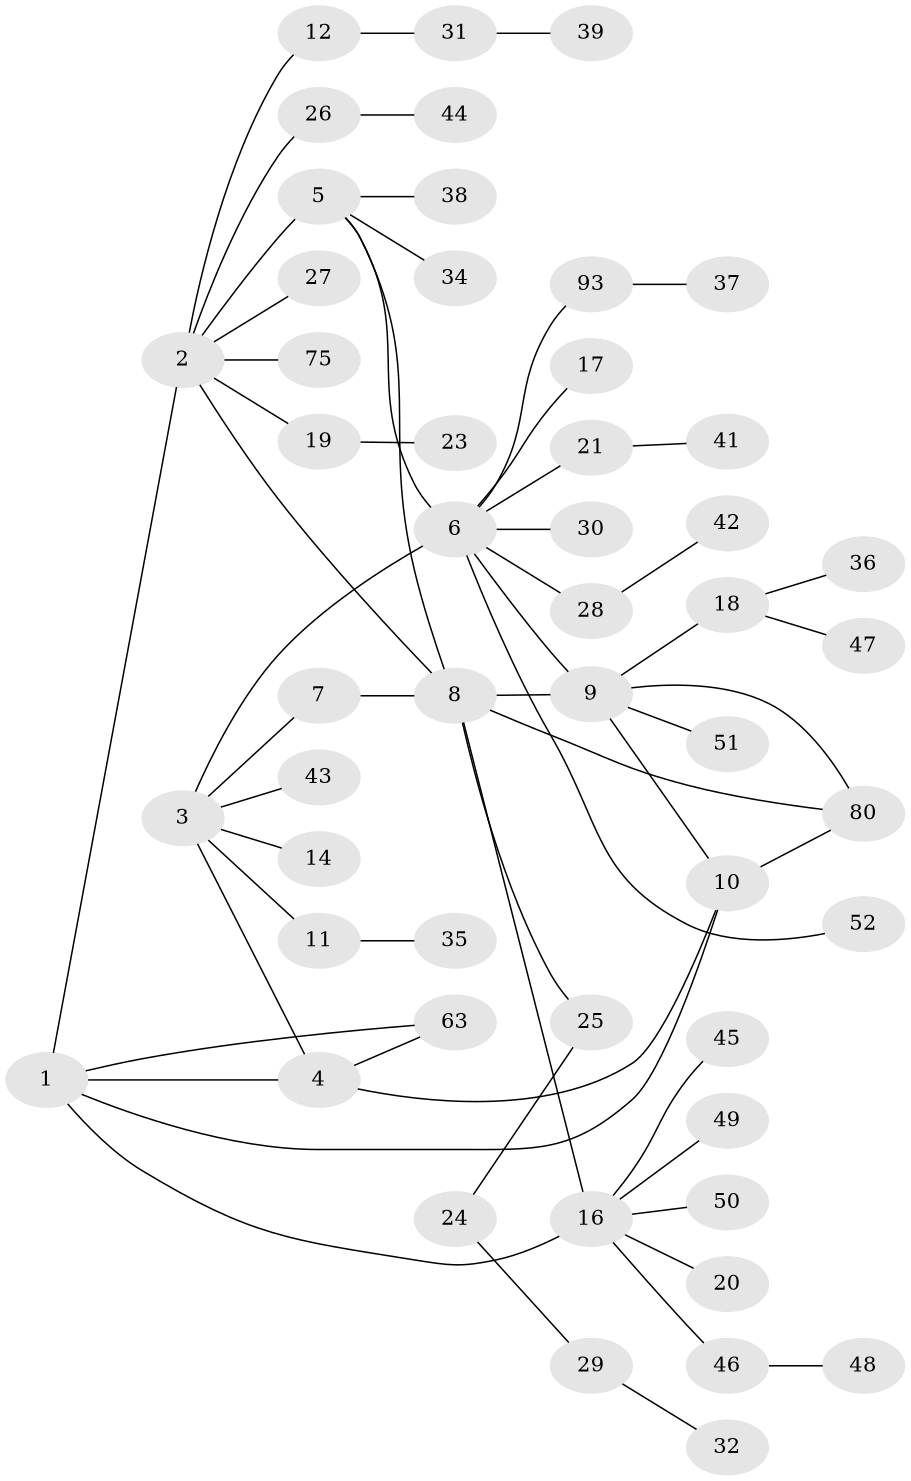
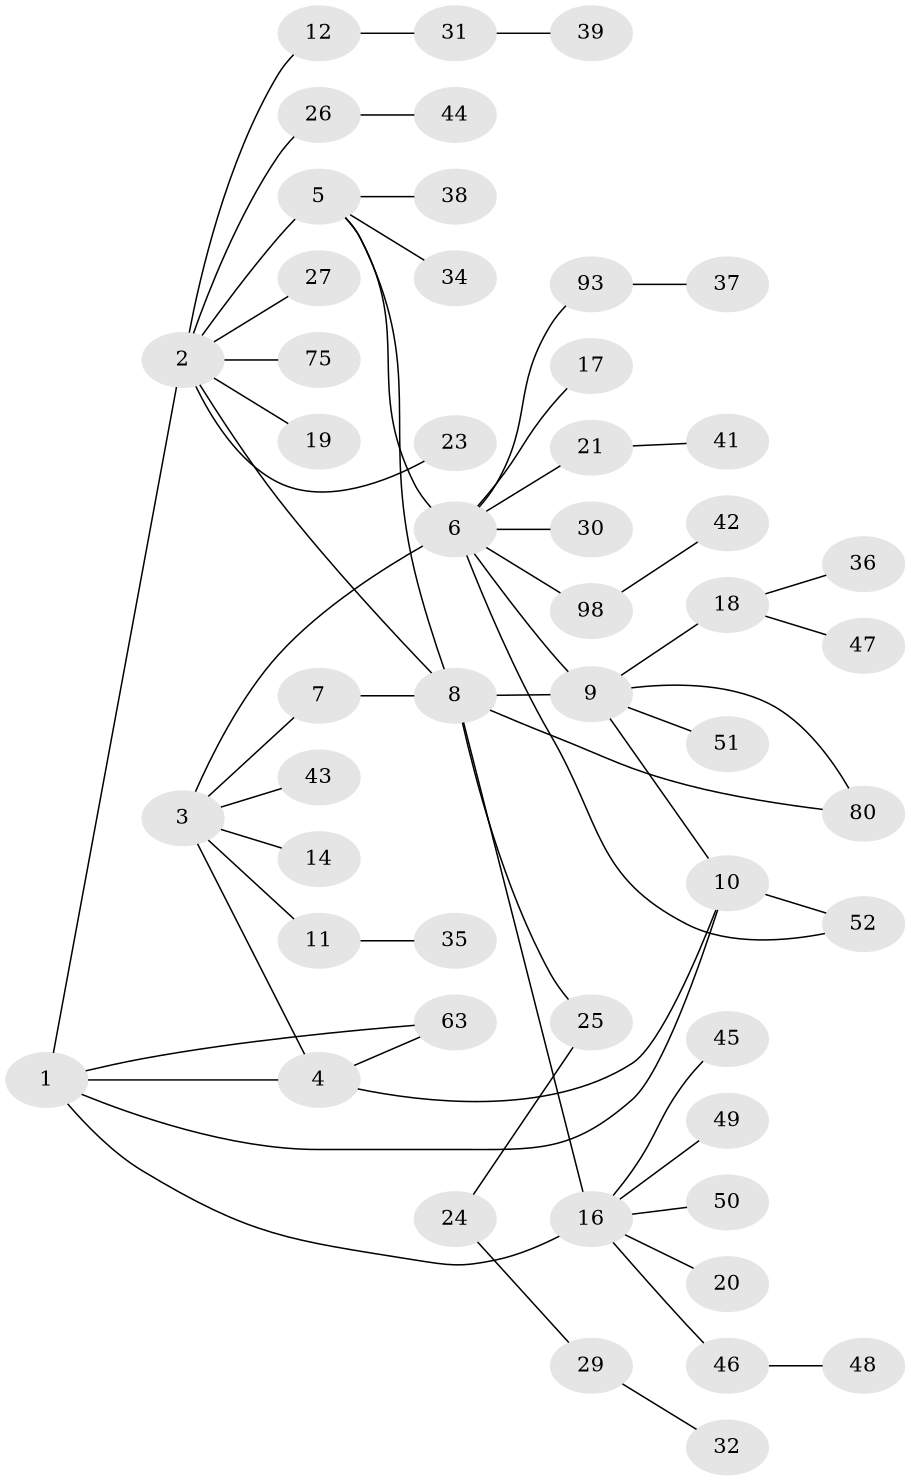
(387, 442) -> (290, 487)
(591, 611) -> (591, 611)
(796, 848) -> (796, 904)
